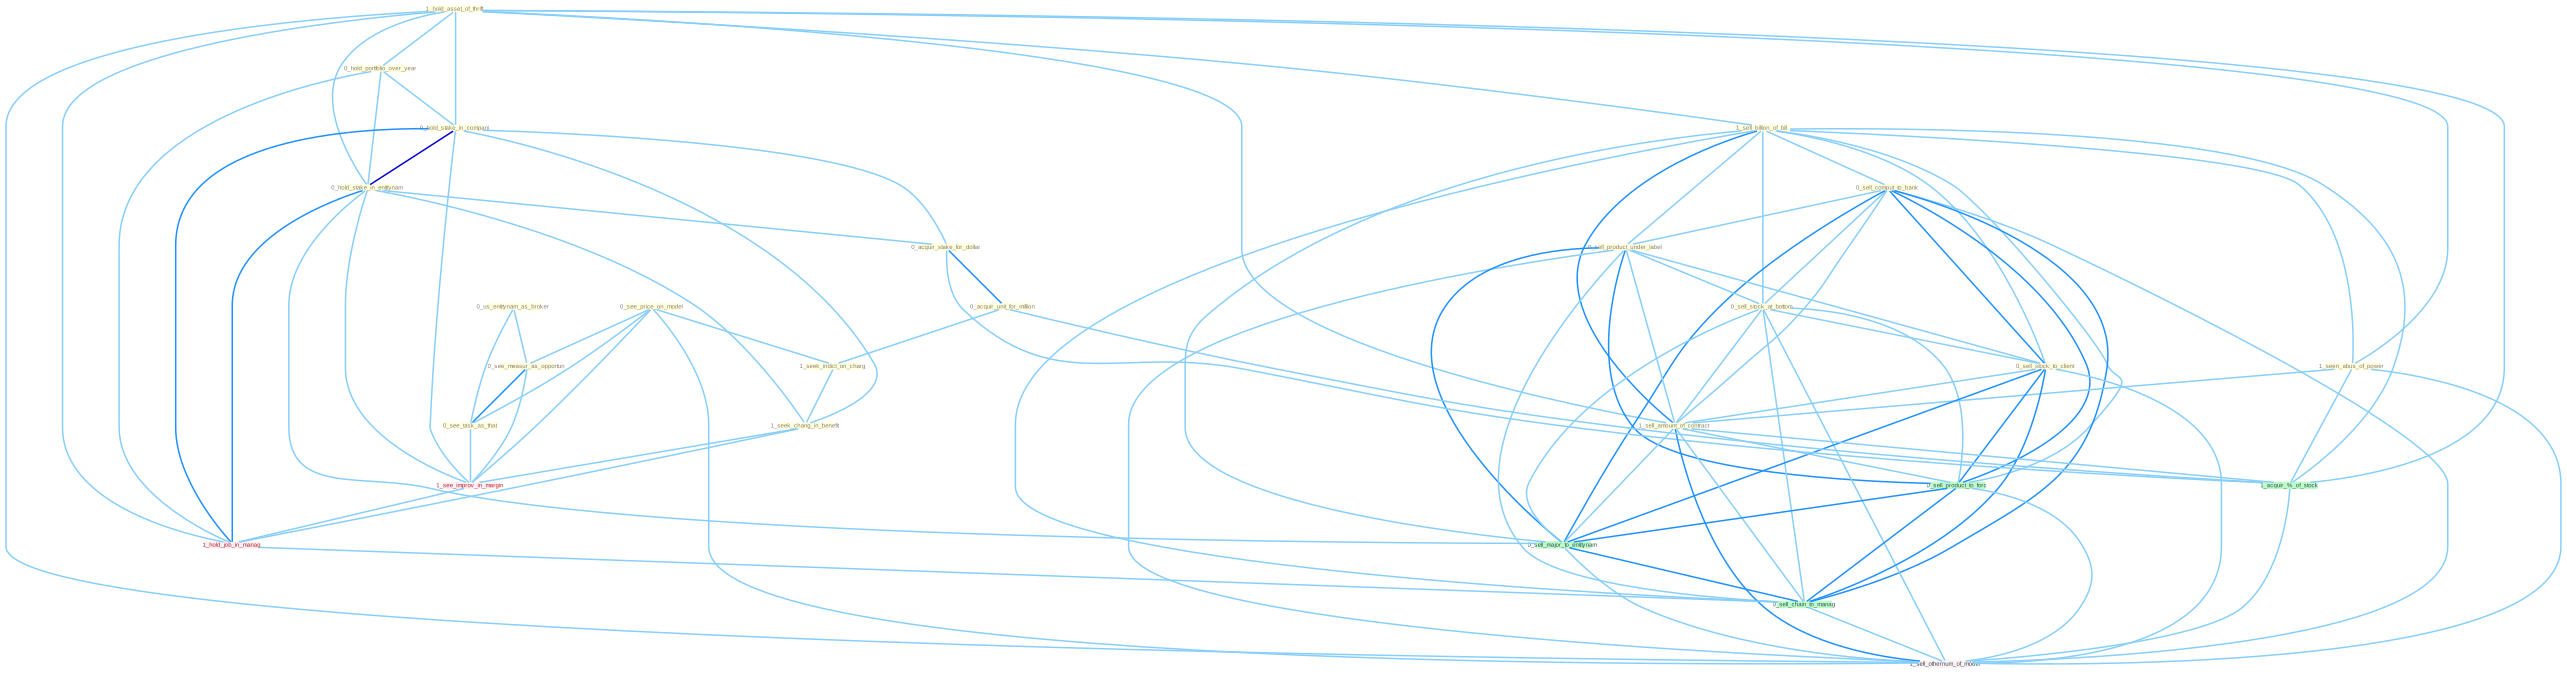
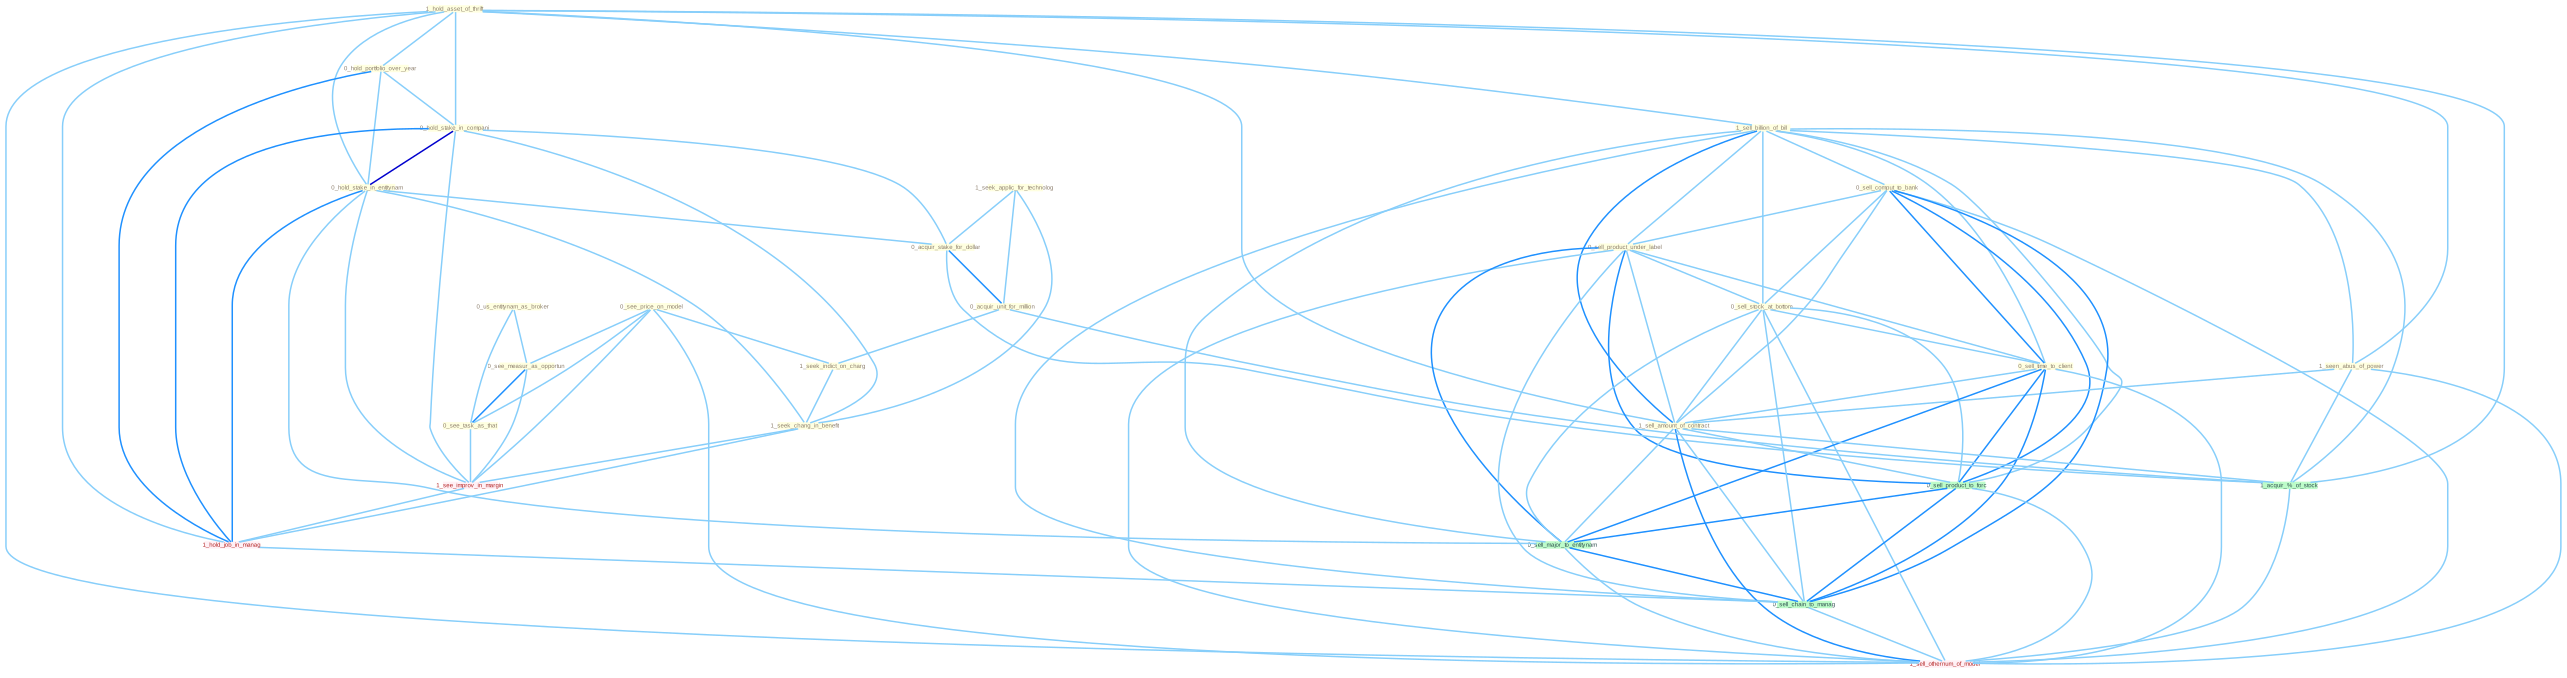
none -> (1015, 188)
(119, 255) -> (119, 255)
(1709, 318) -> none
(2046, 366) -> (2046, 366)
(1946, 664) -> (1946, 664)
